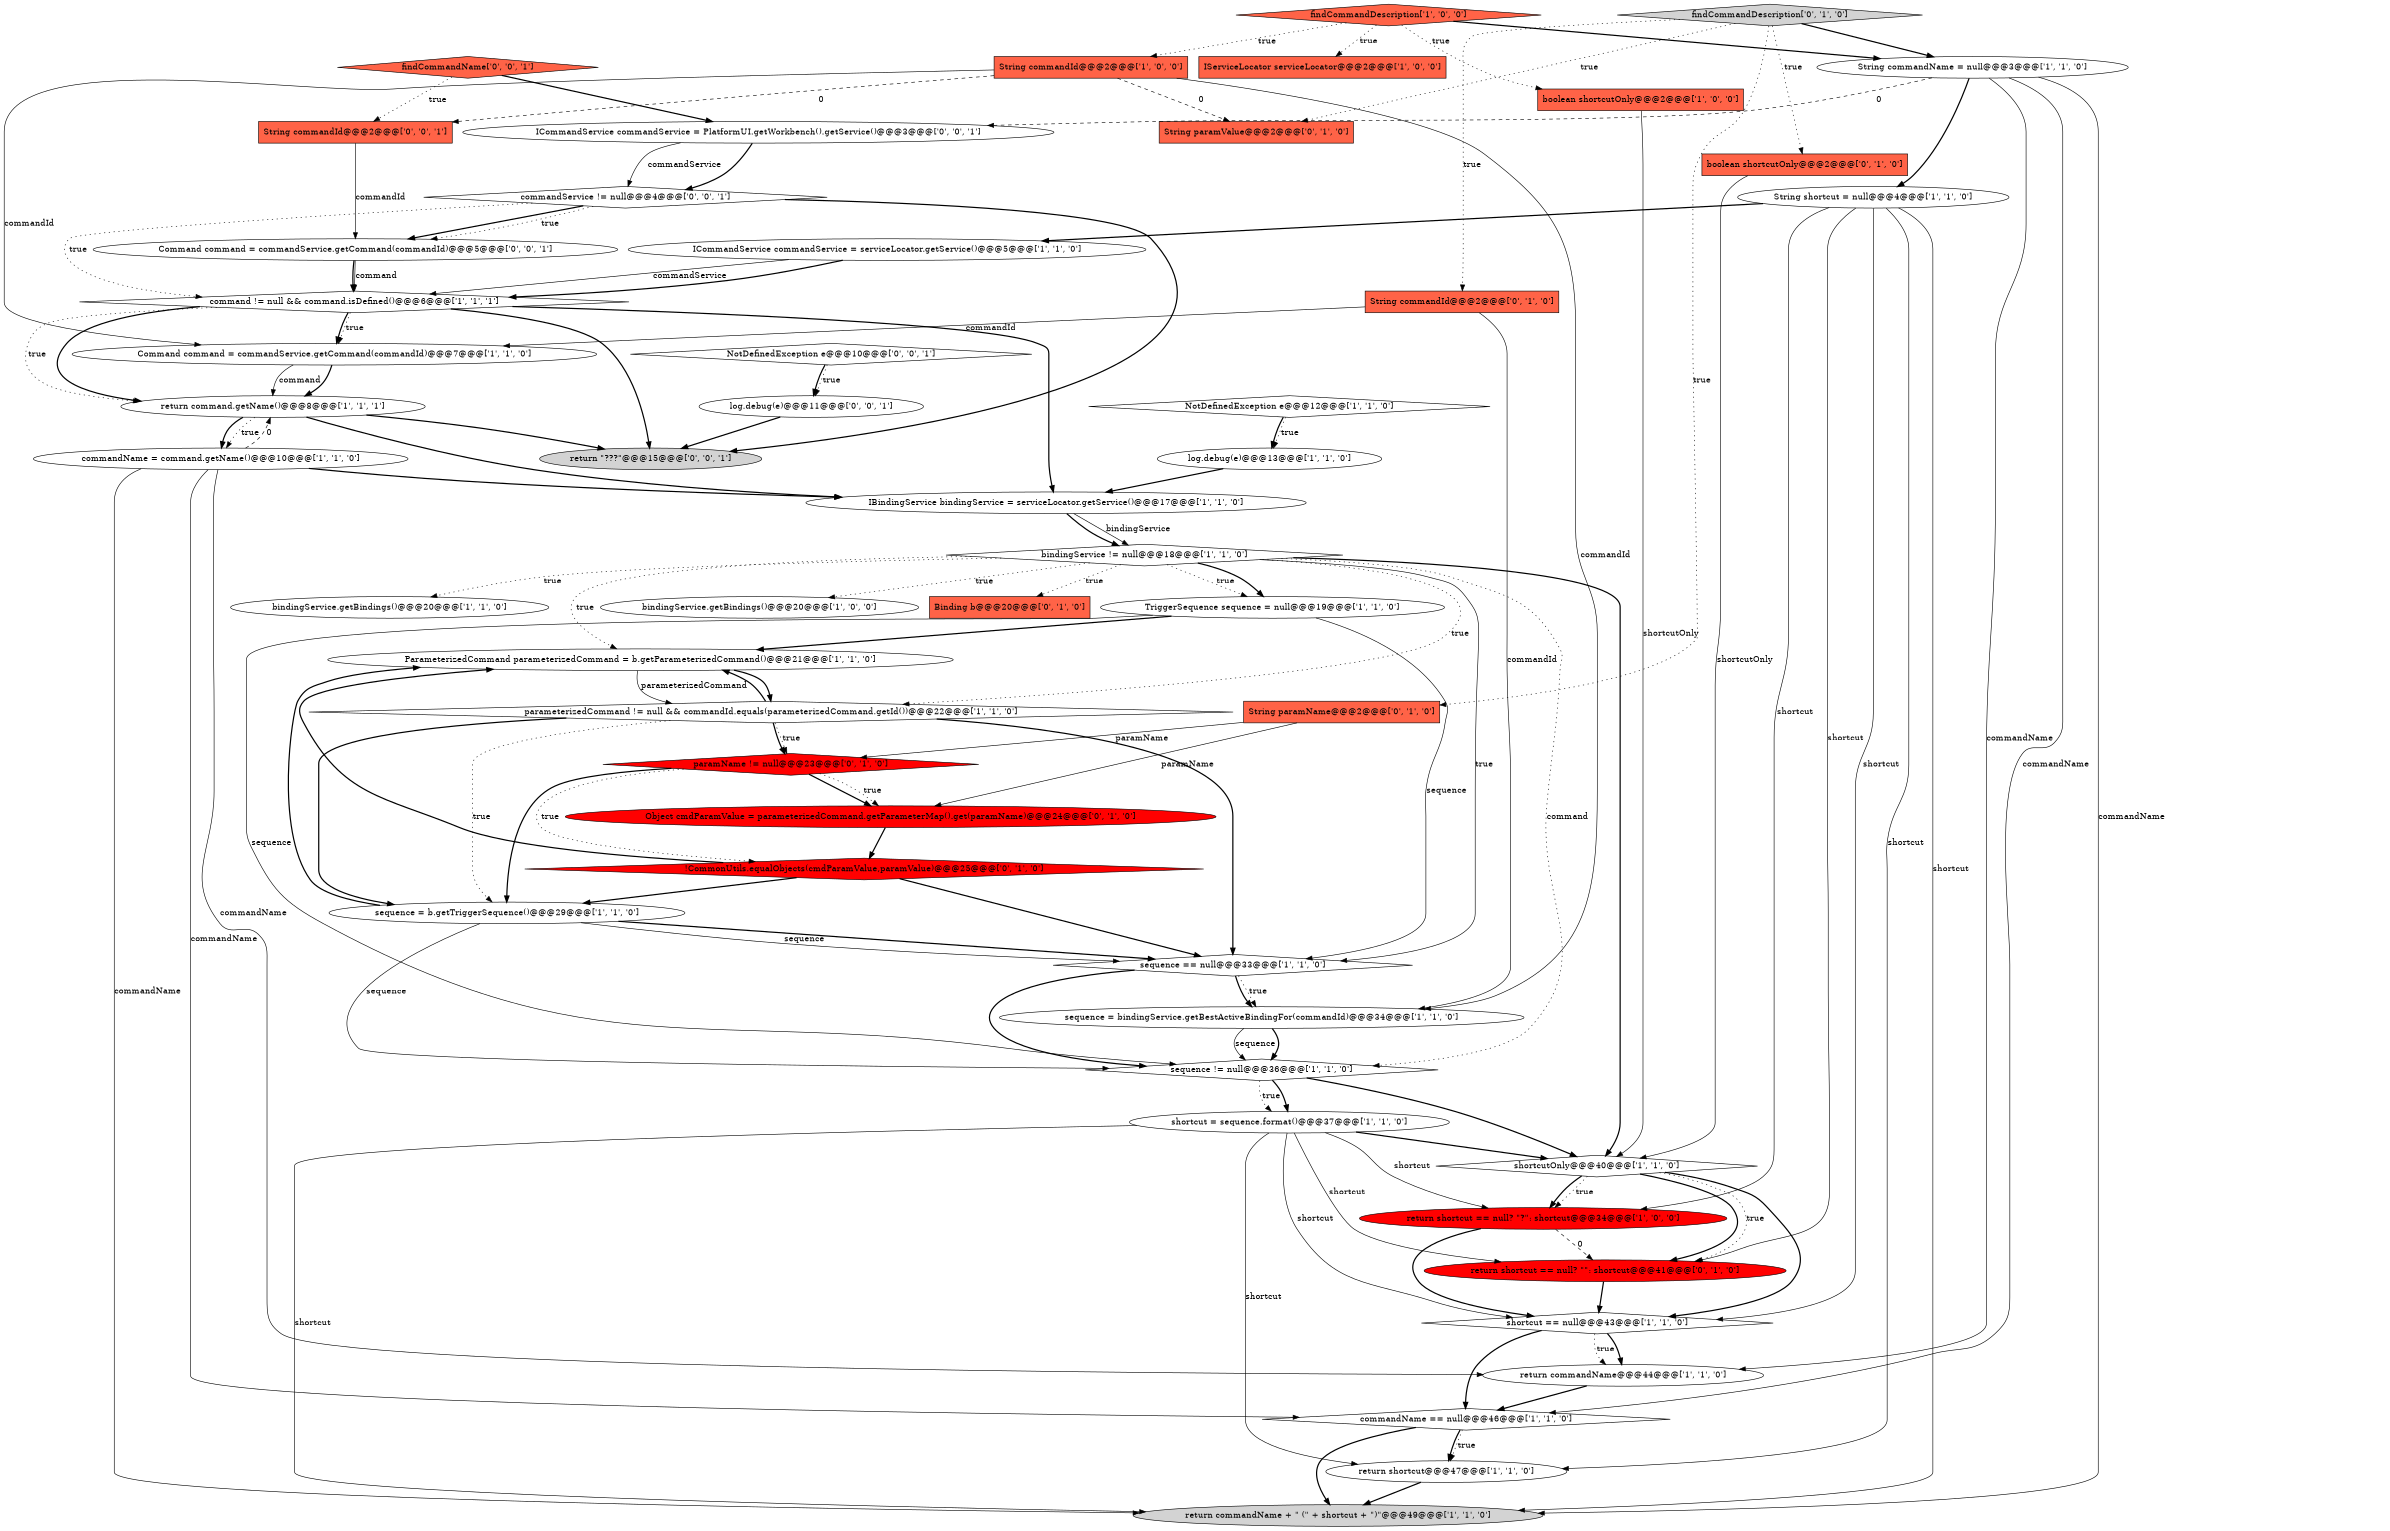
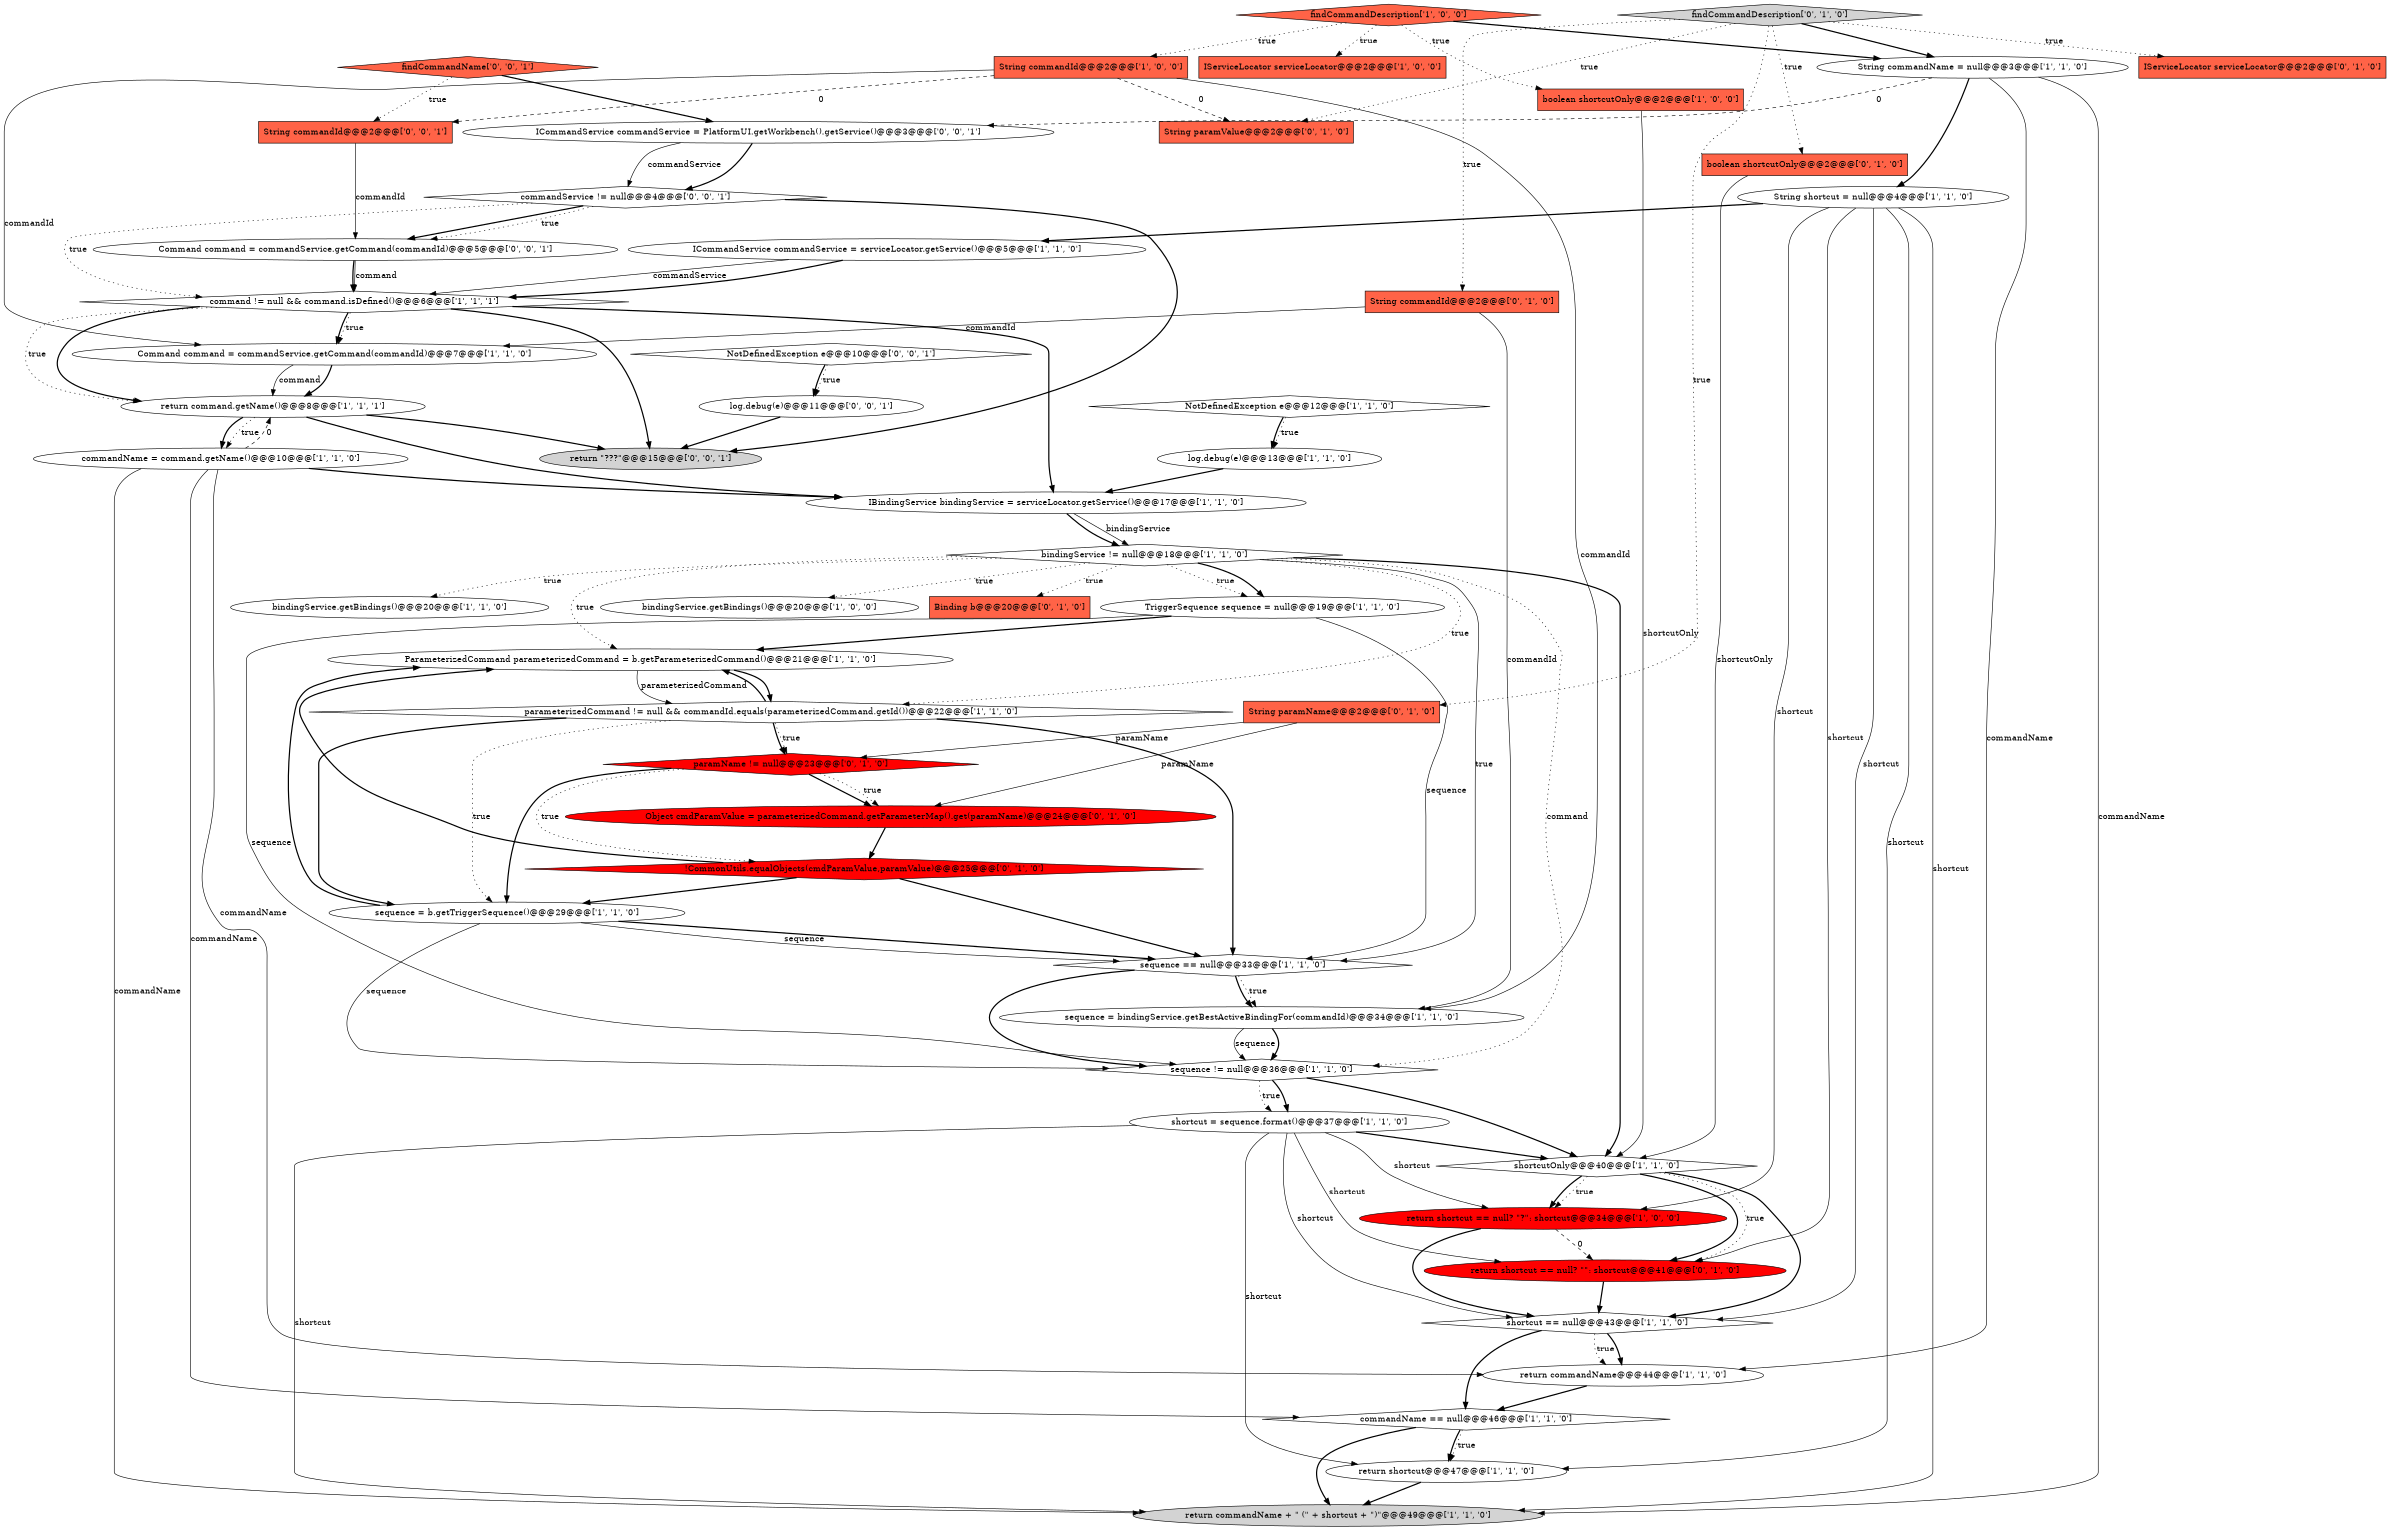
none -> (2262, 67)
(2007, 904) -> none
